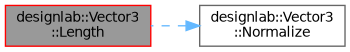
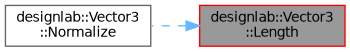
(168, 26) -> (168, 26)
